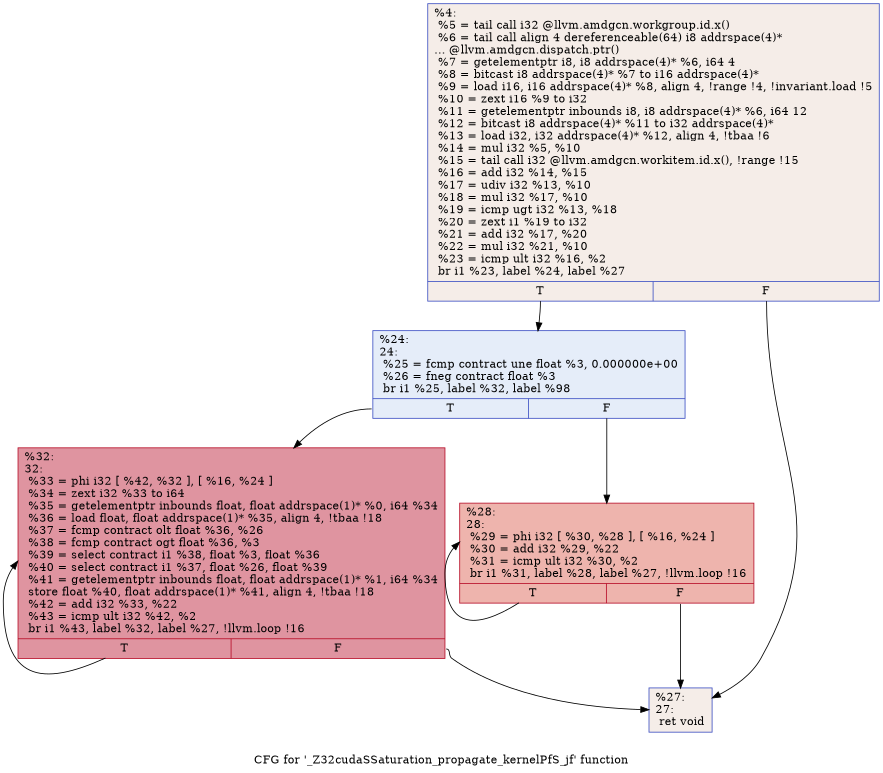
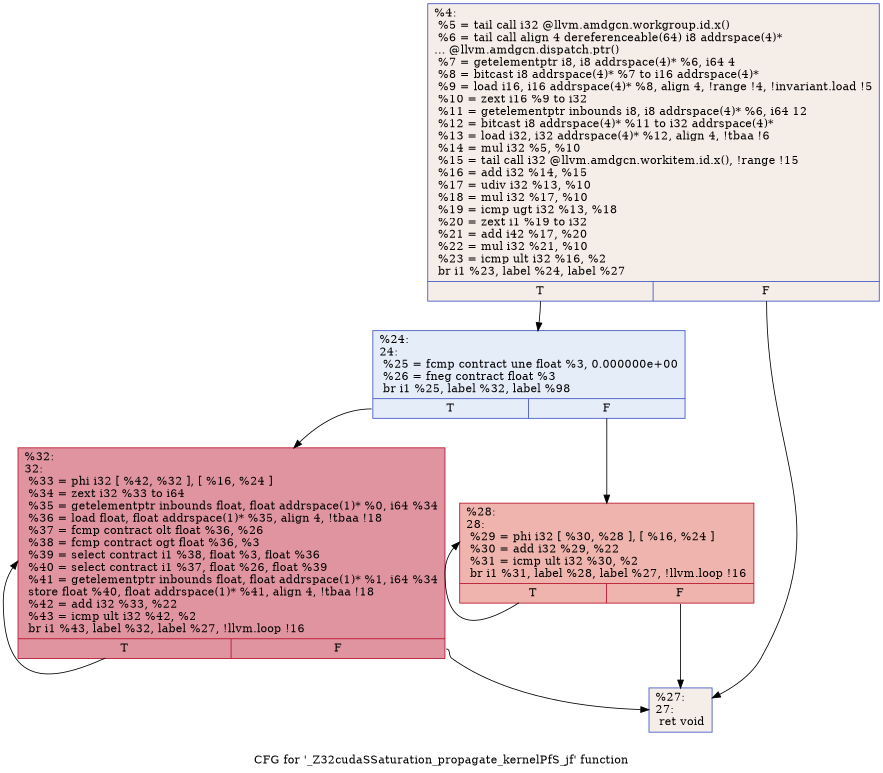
(511, 234) -> (511, 234)
